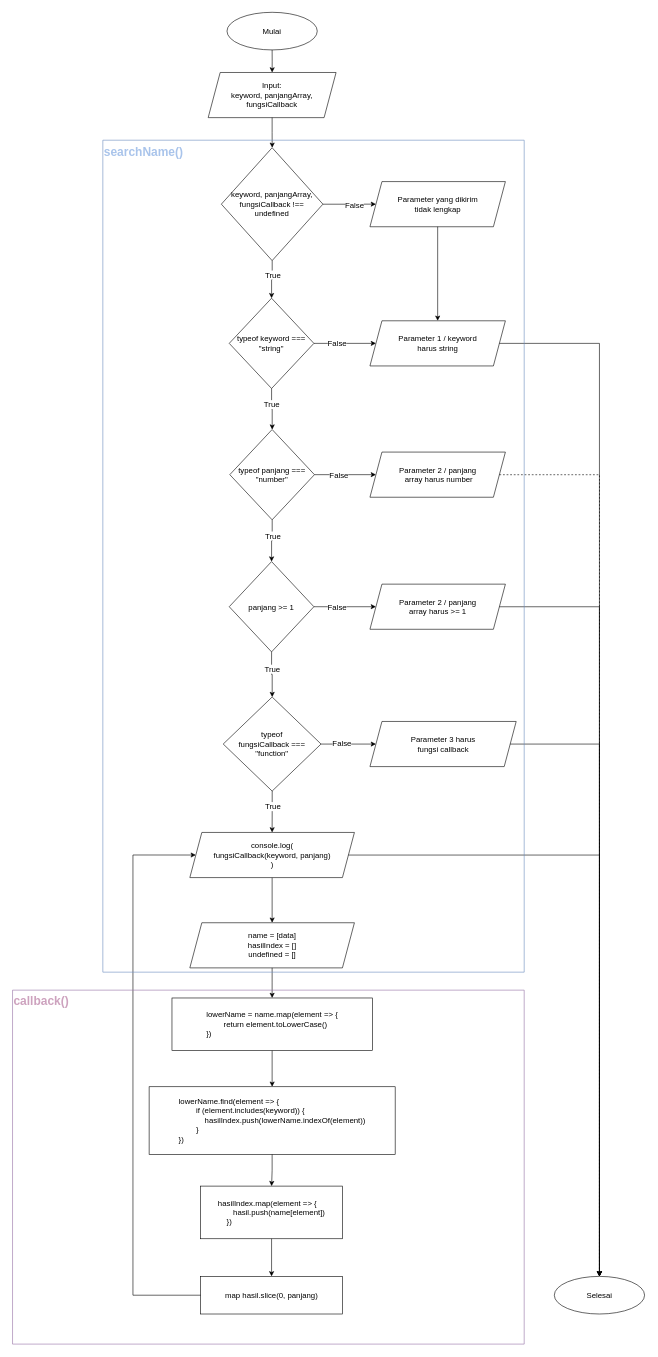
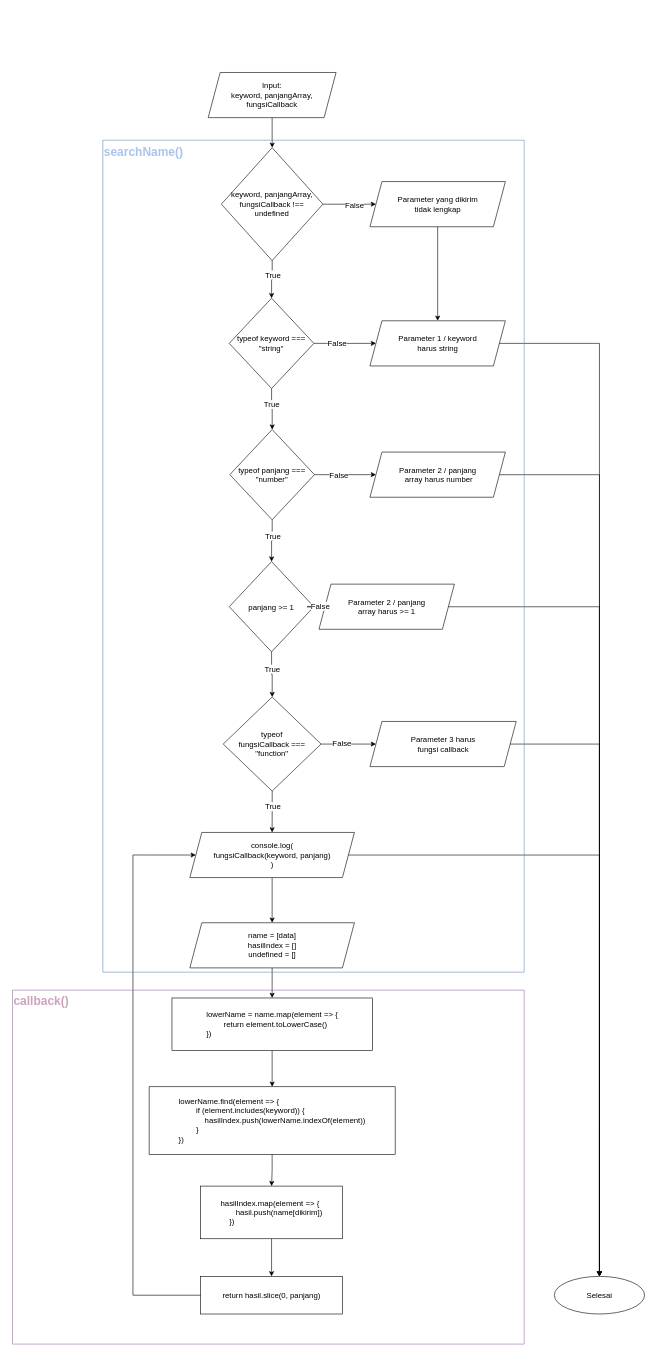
(272, 31) -> none
(272, 66) -> none
(548, 475) -> (548, 475)
(437, 607) -> (386, 607)
(272, 1213) -> (272, 1213)
(272, 1295) -> (272, 1295)
